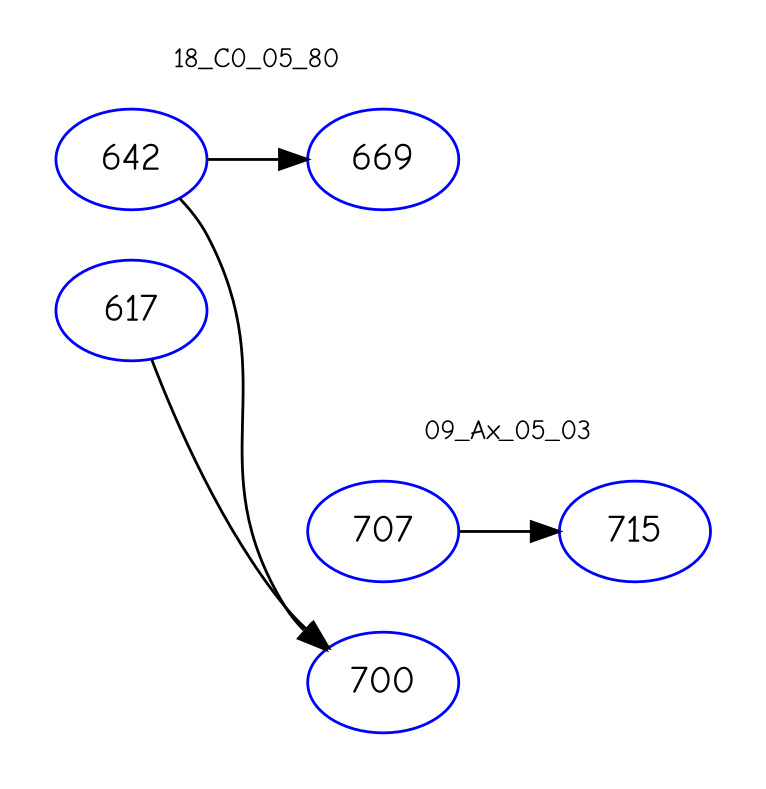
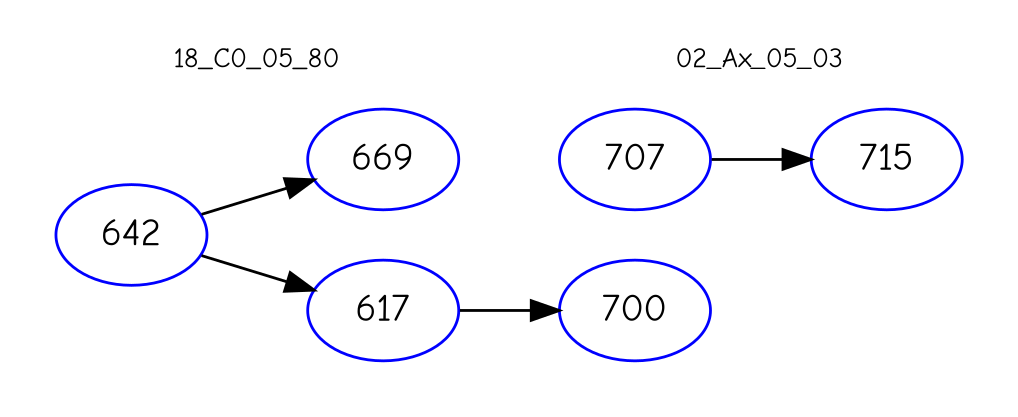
(243, 414) -> (244, 269)
(509, 432) -> (761, 60)
